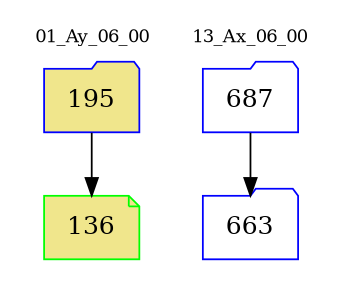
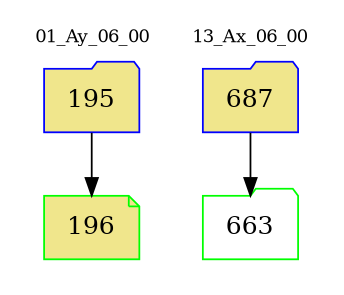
(250, 101) -> (250, 101)
(92, 228) -> (92, 228)
(250, 228) -> (250, 228)
